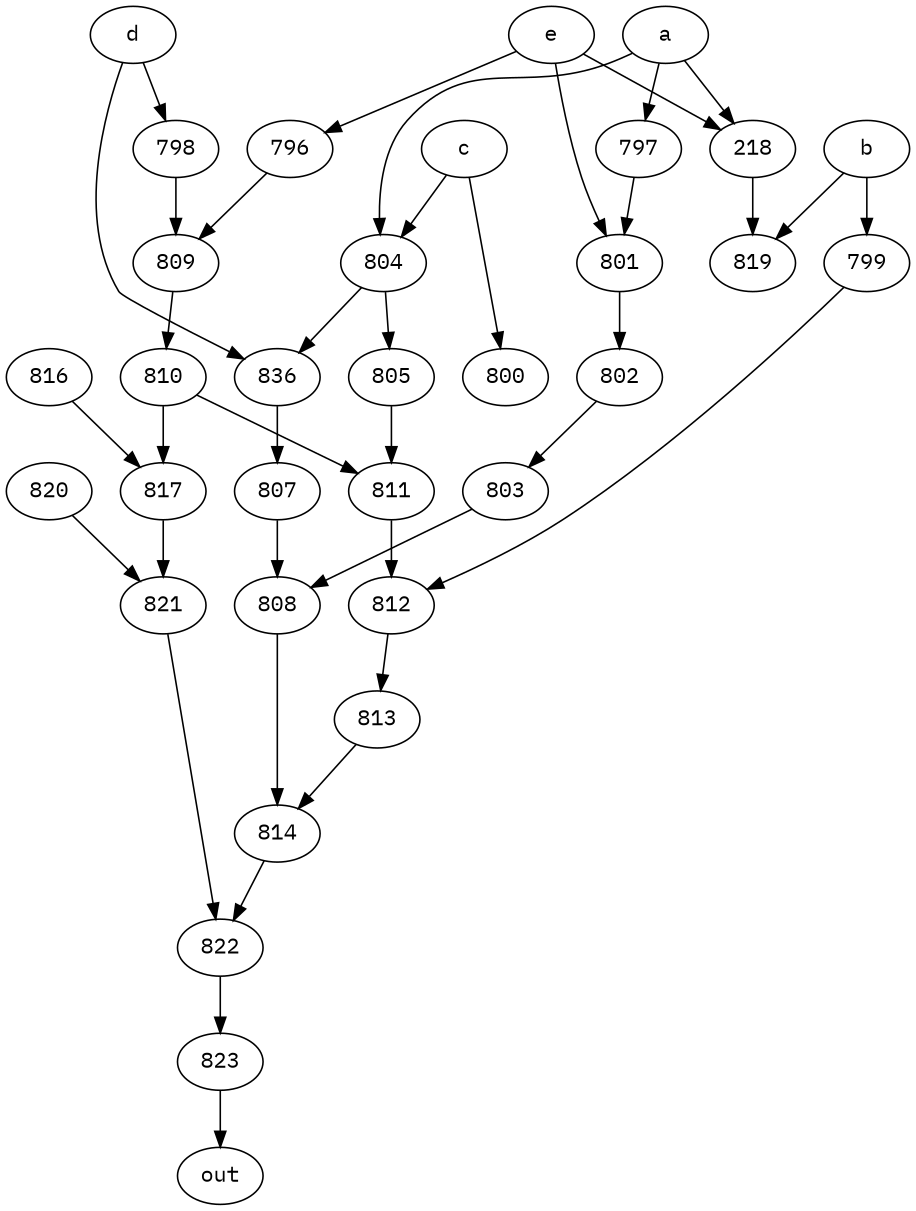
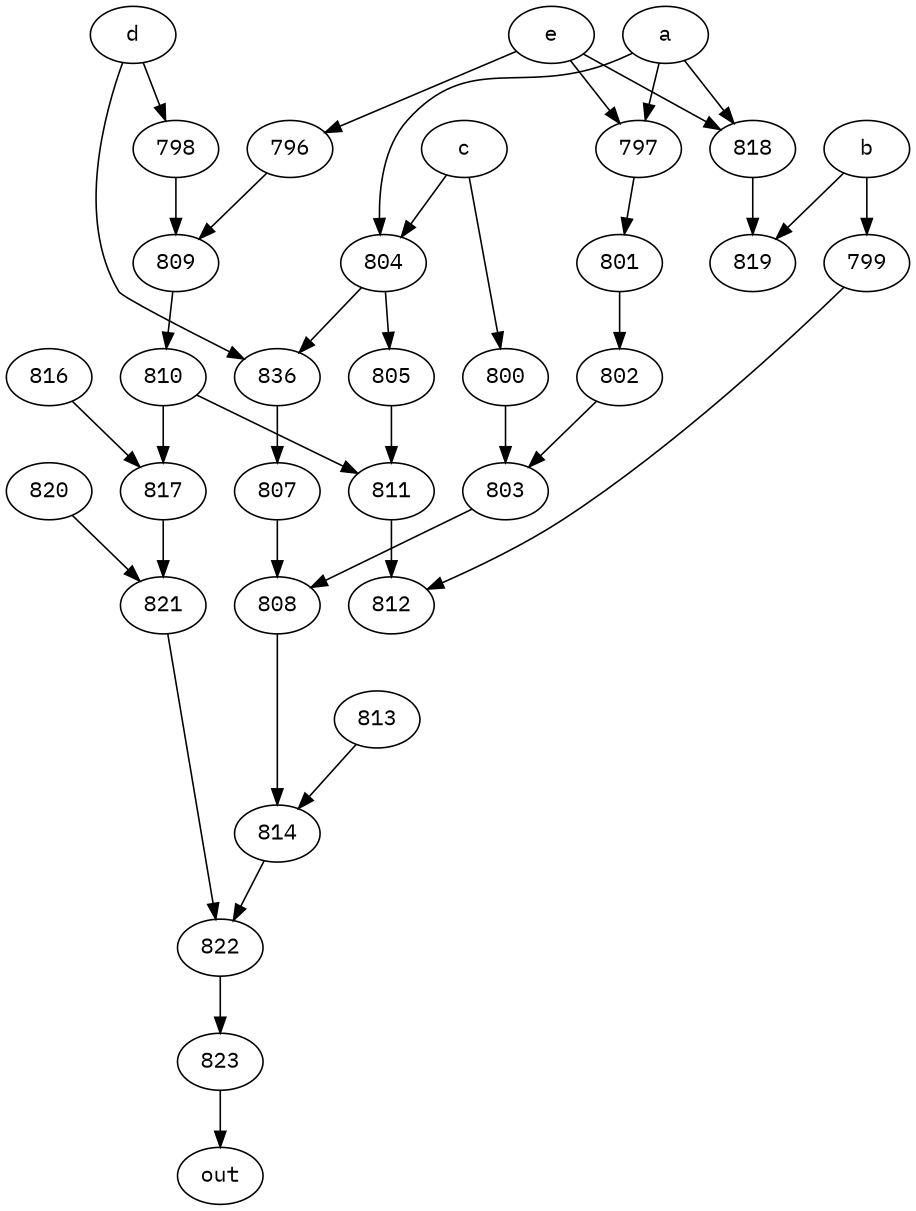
(572, 144) -> (590, 86)
(753, 149) -> (753, 149)
none -> (506, 426)
(385, 654) -> none
